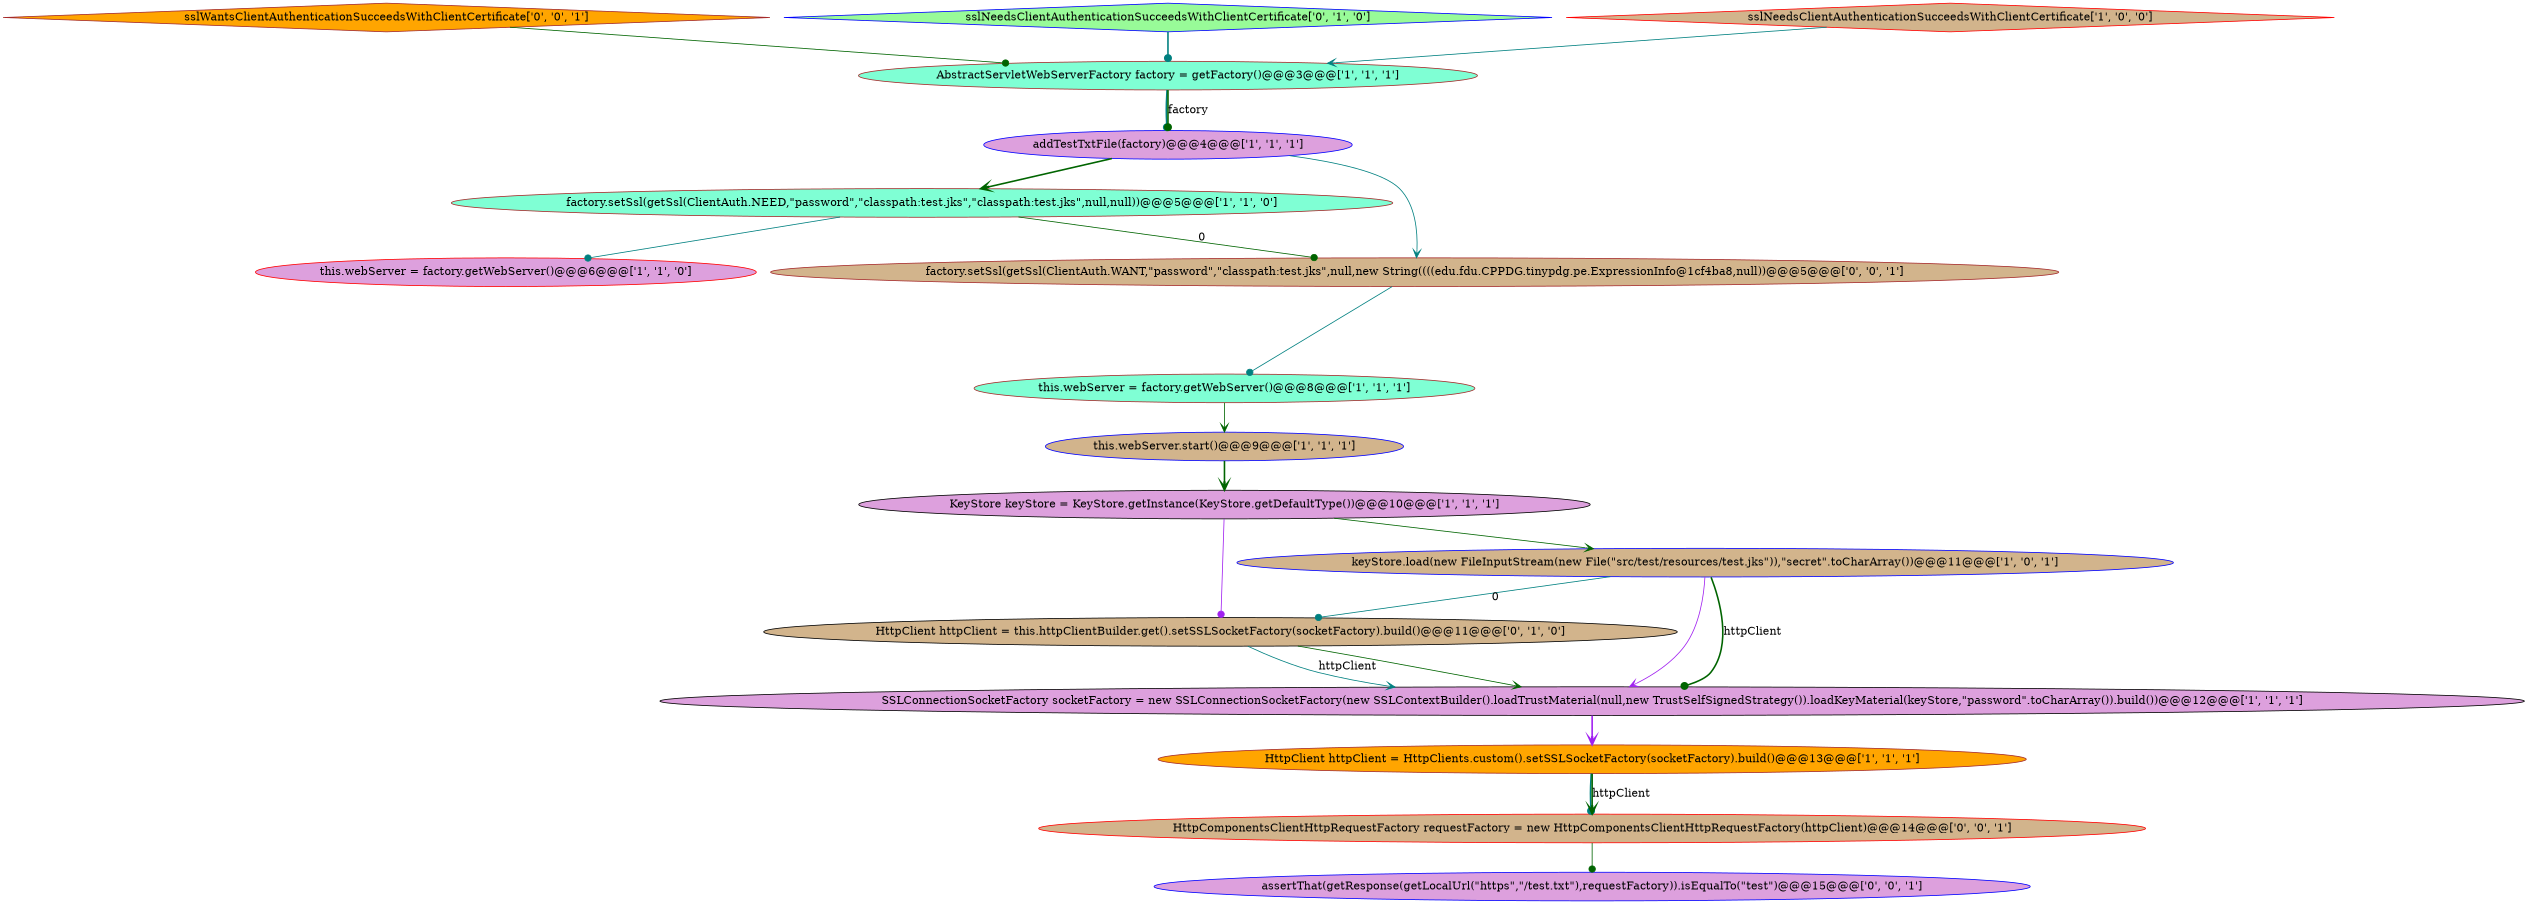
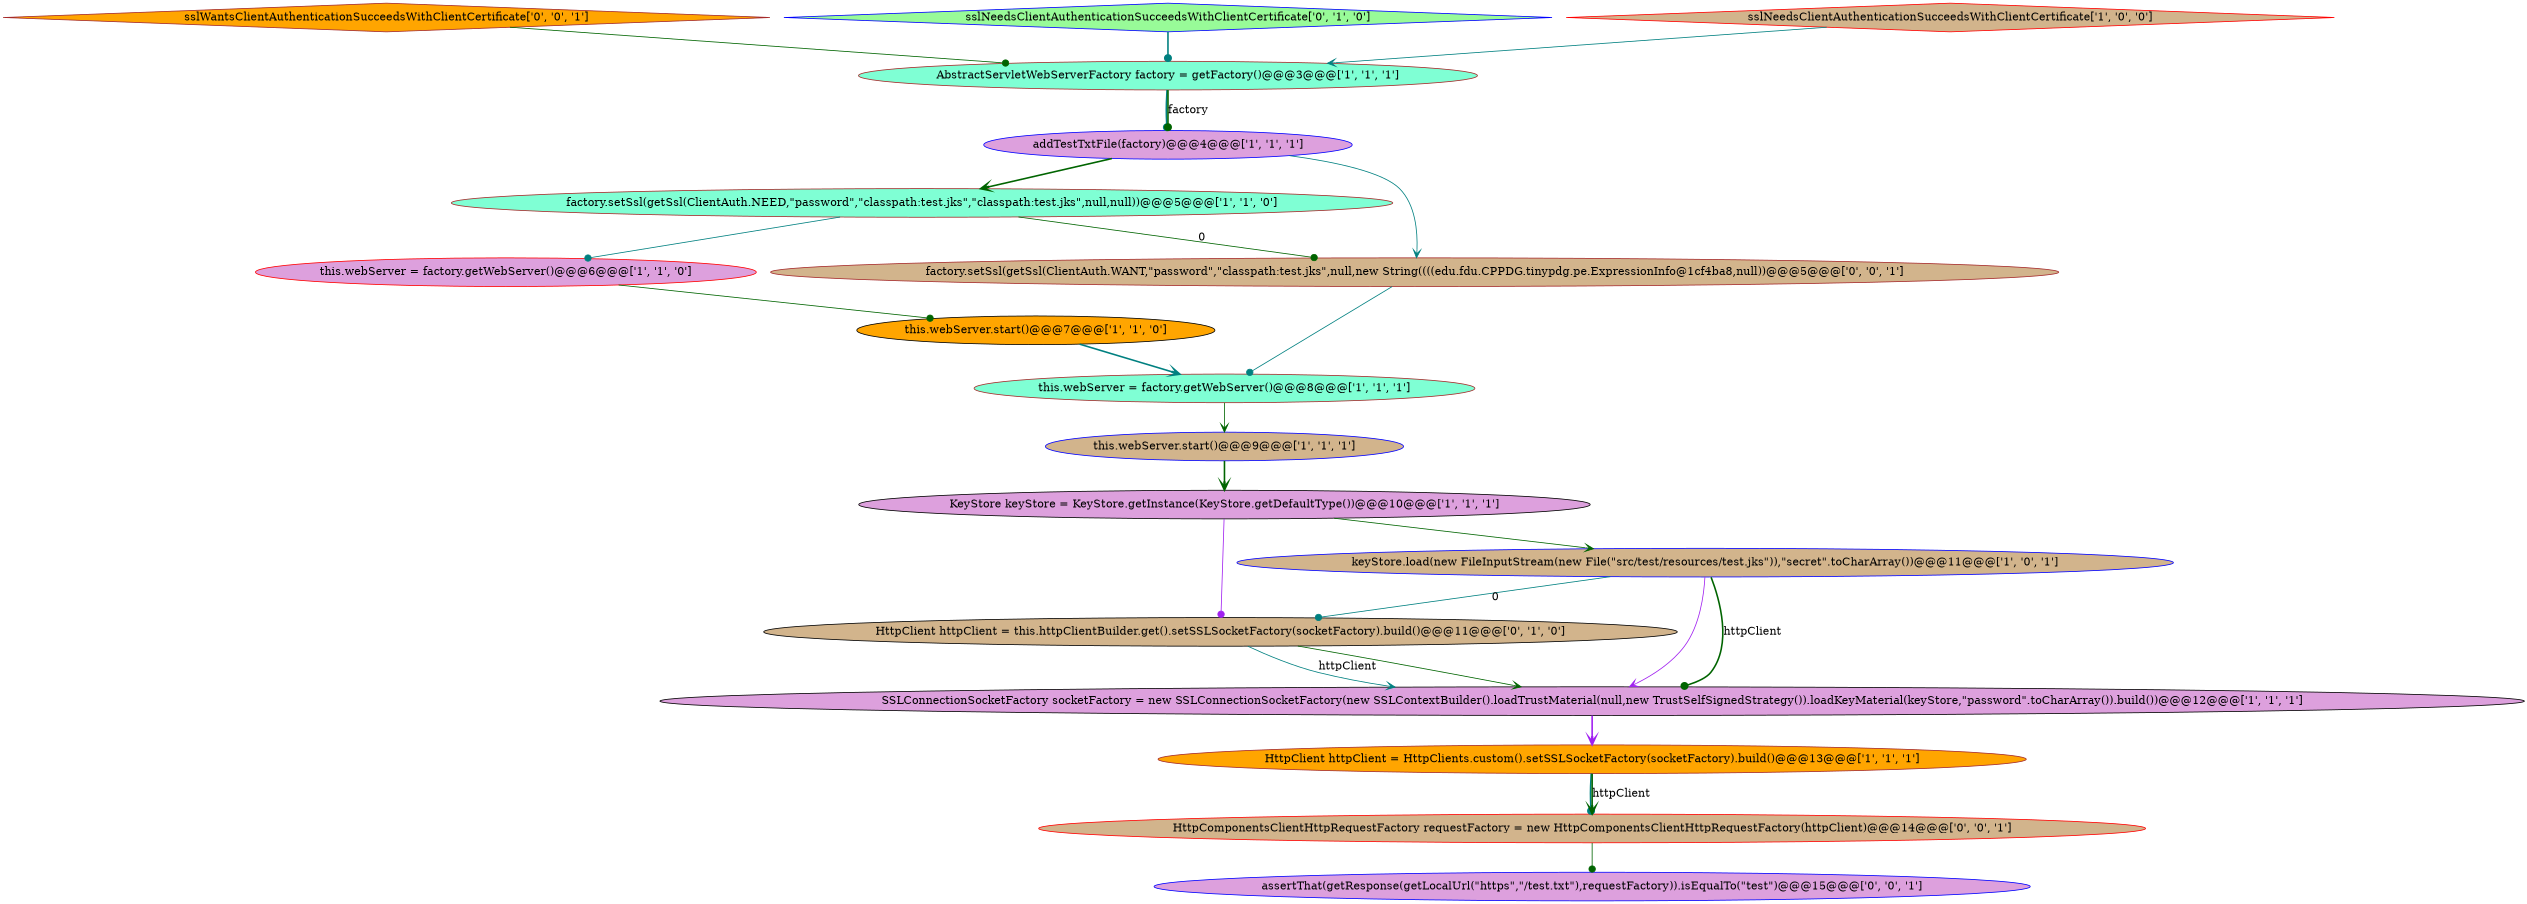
none -> (1036, 330)
